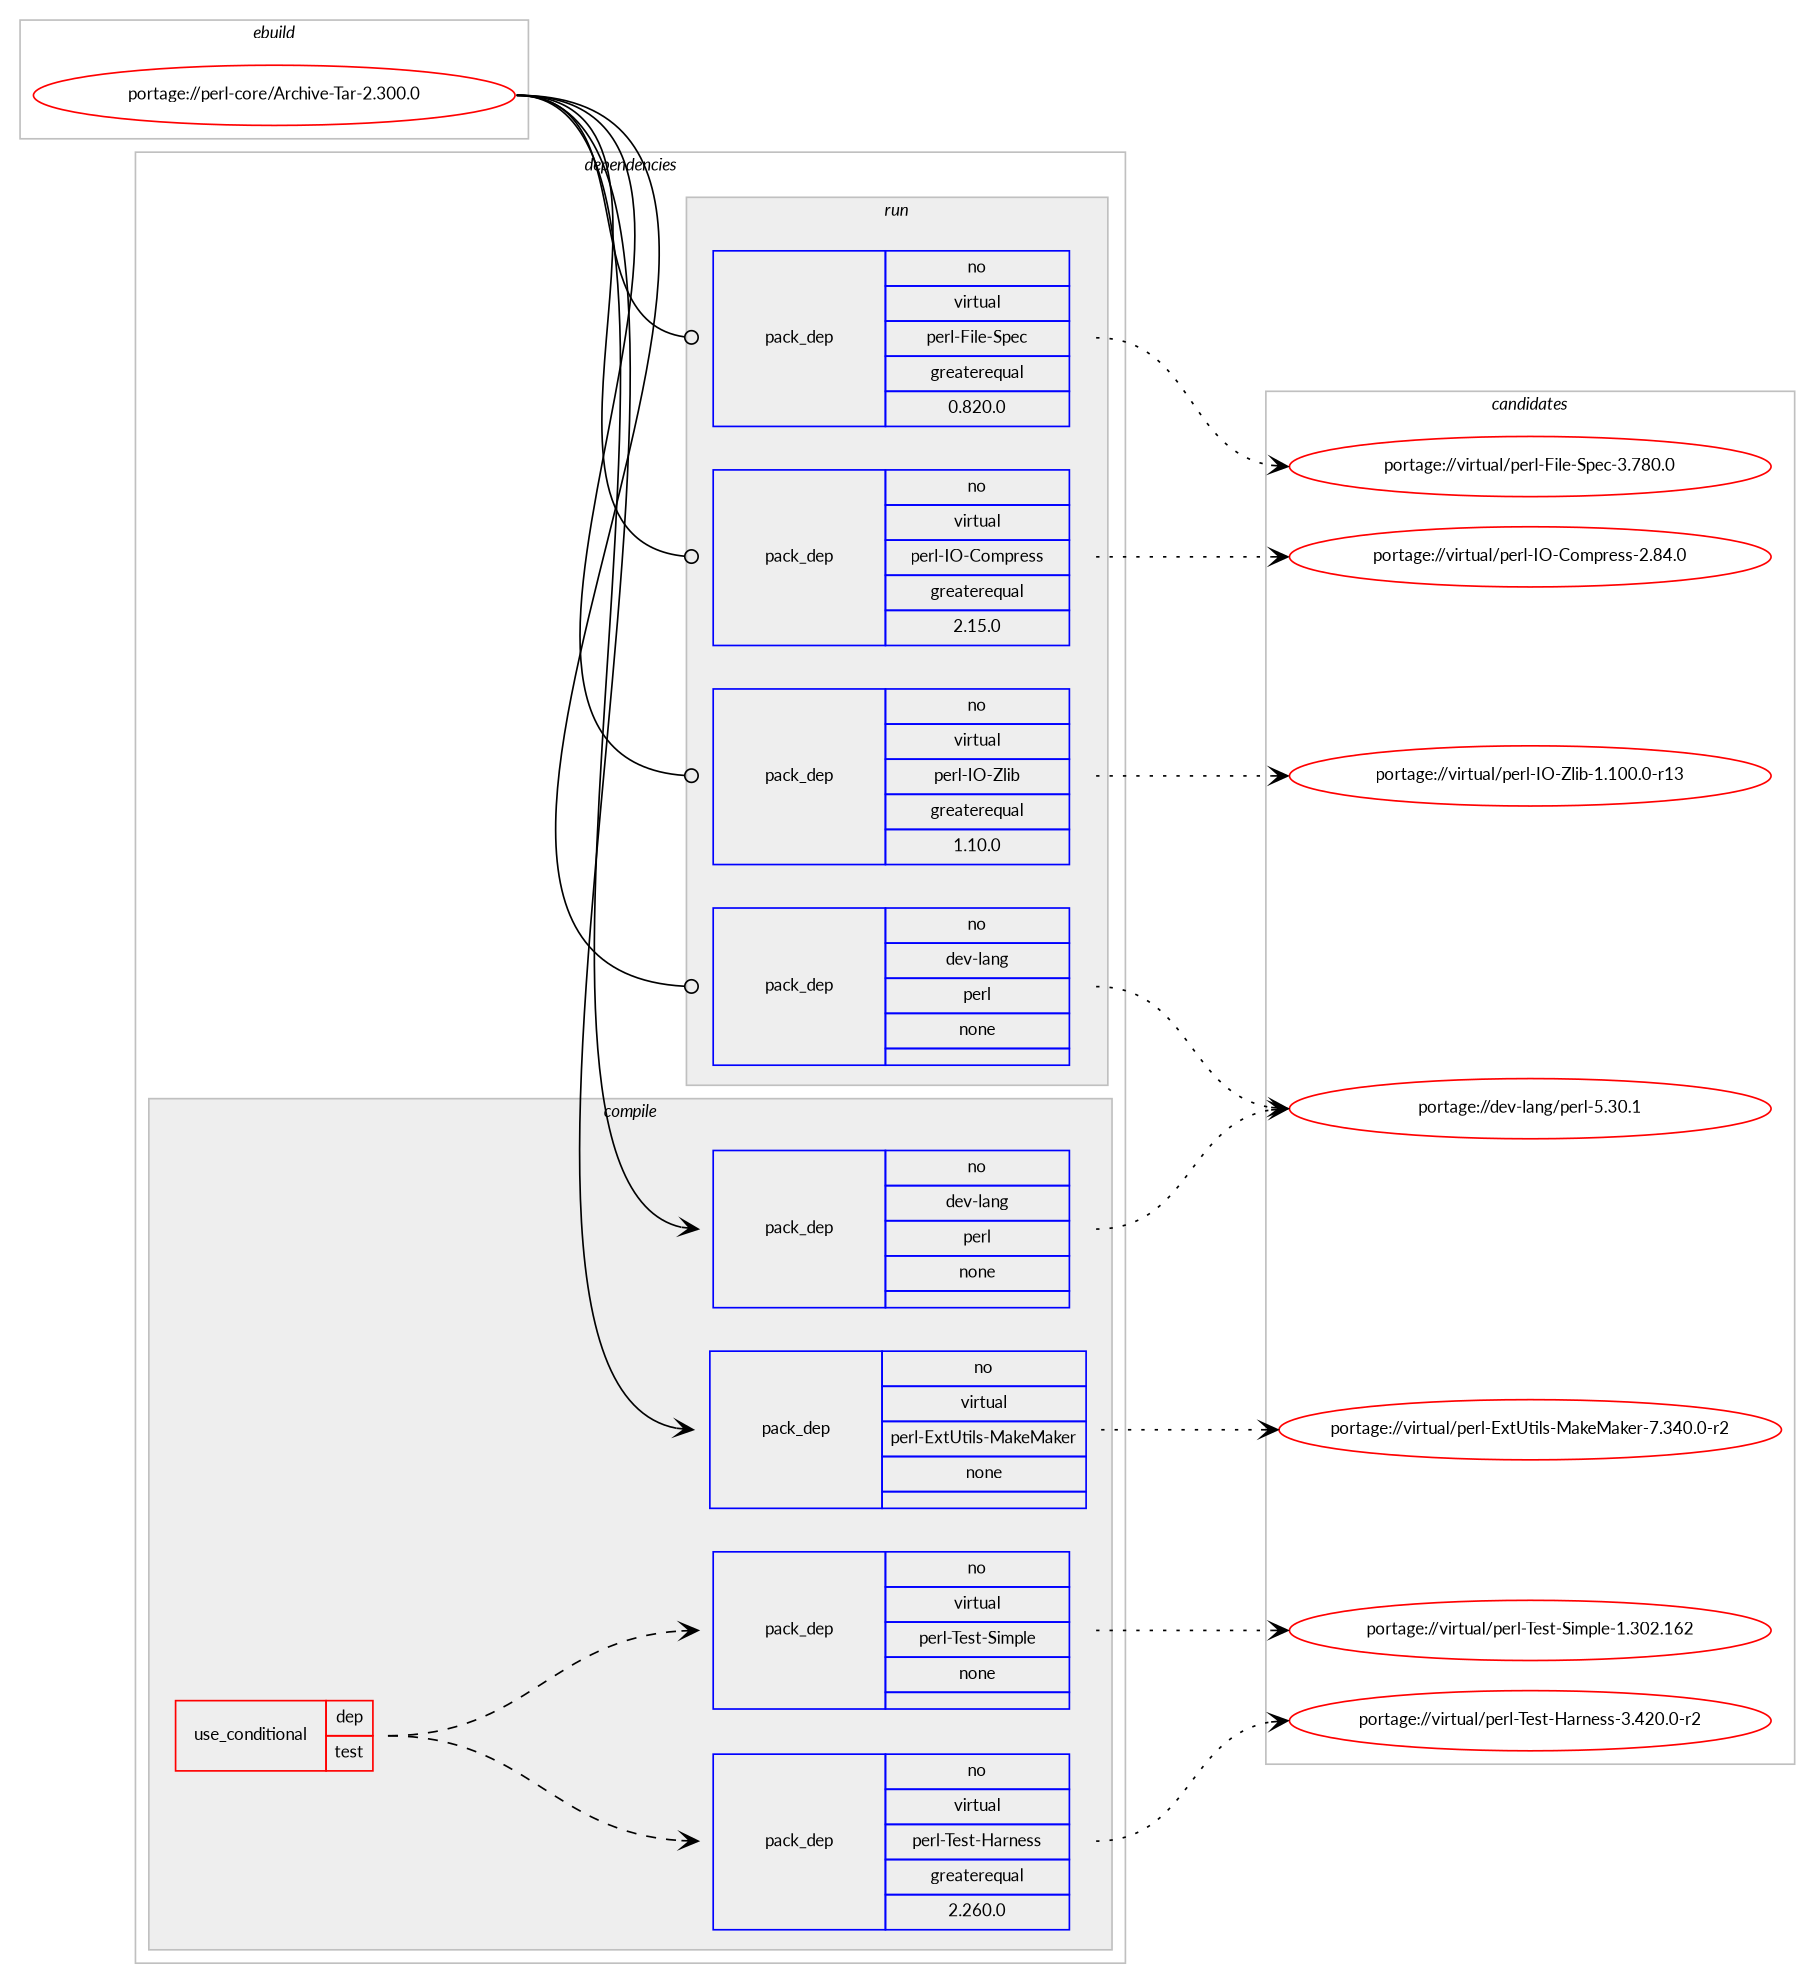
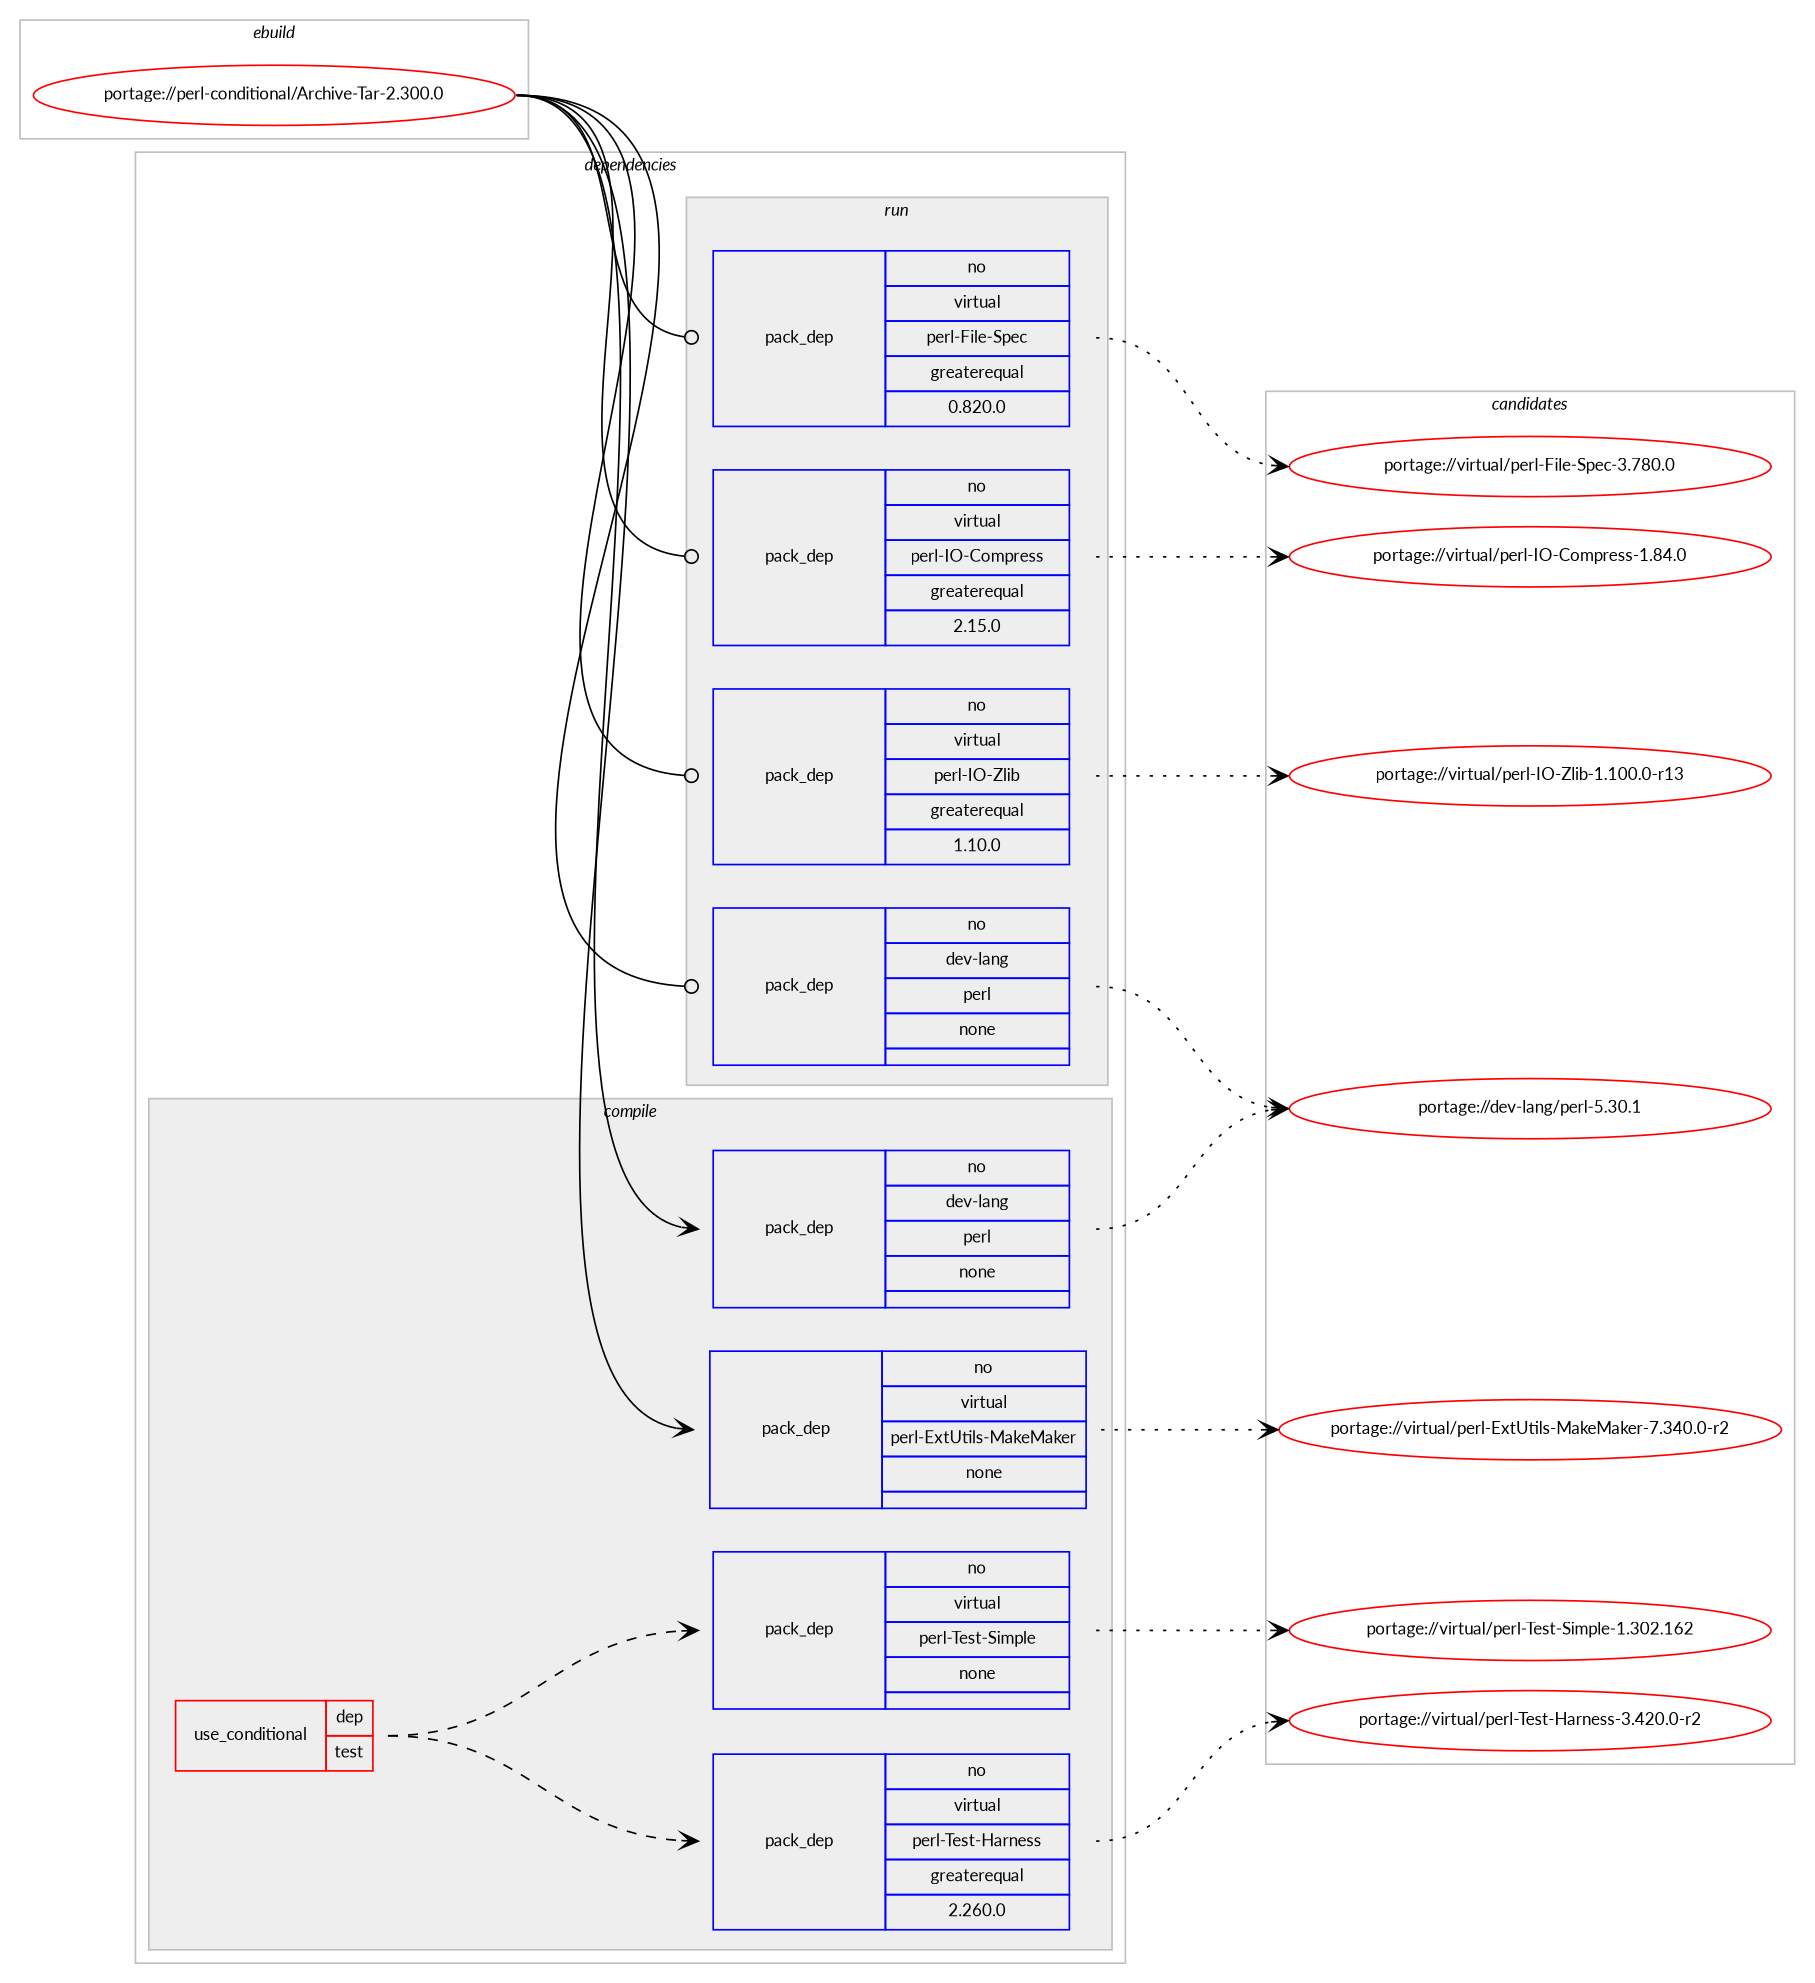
(274, 95) -> (274, 95)
(1530, 557) -> (1530, 557)
